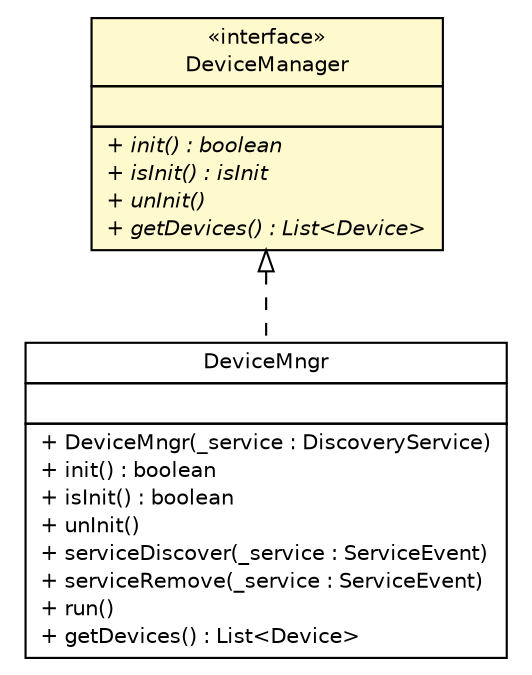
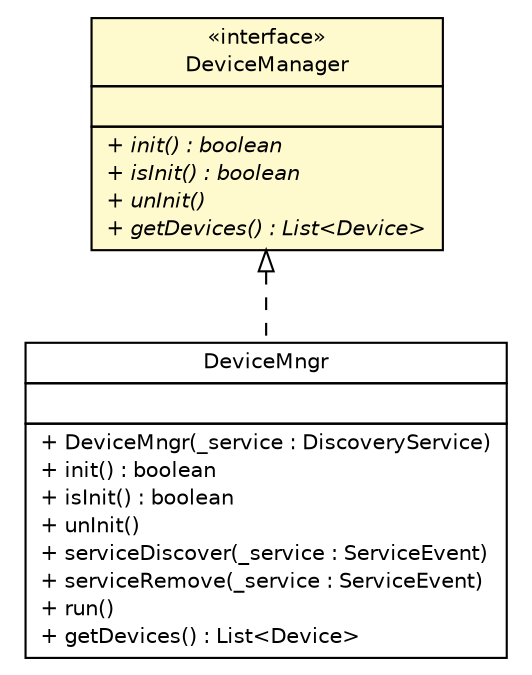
(187, 174) -> (203, 174)
